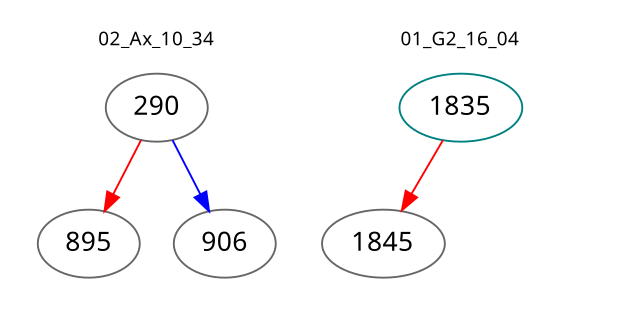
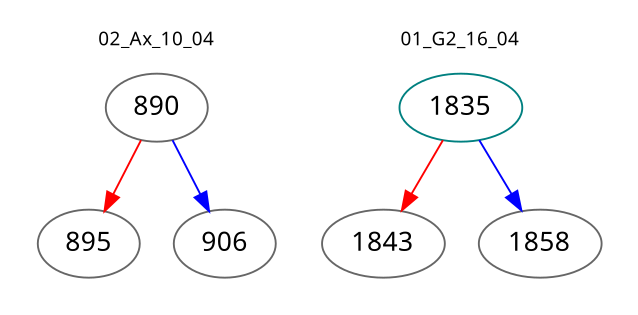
(157, 41) -> (157, 41)
(157, 108) -> (157, 108)
(383, 244) -> (383, 244)
none -> (540, 244)
